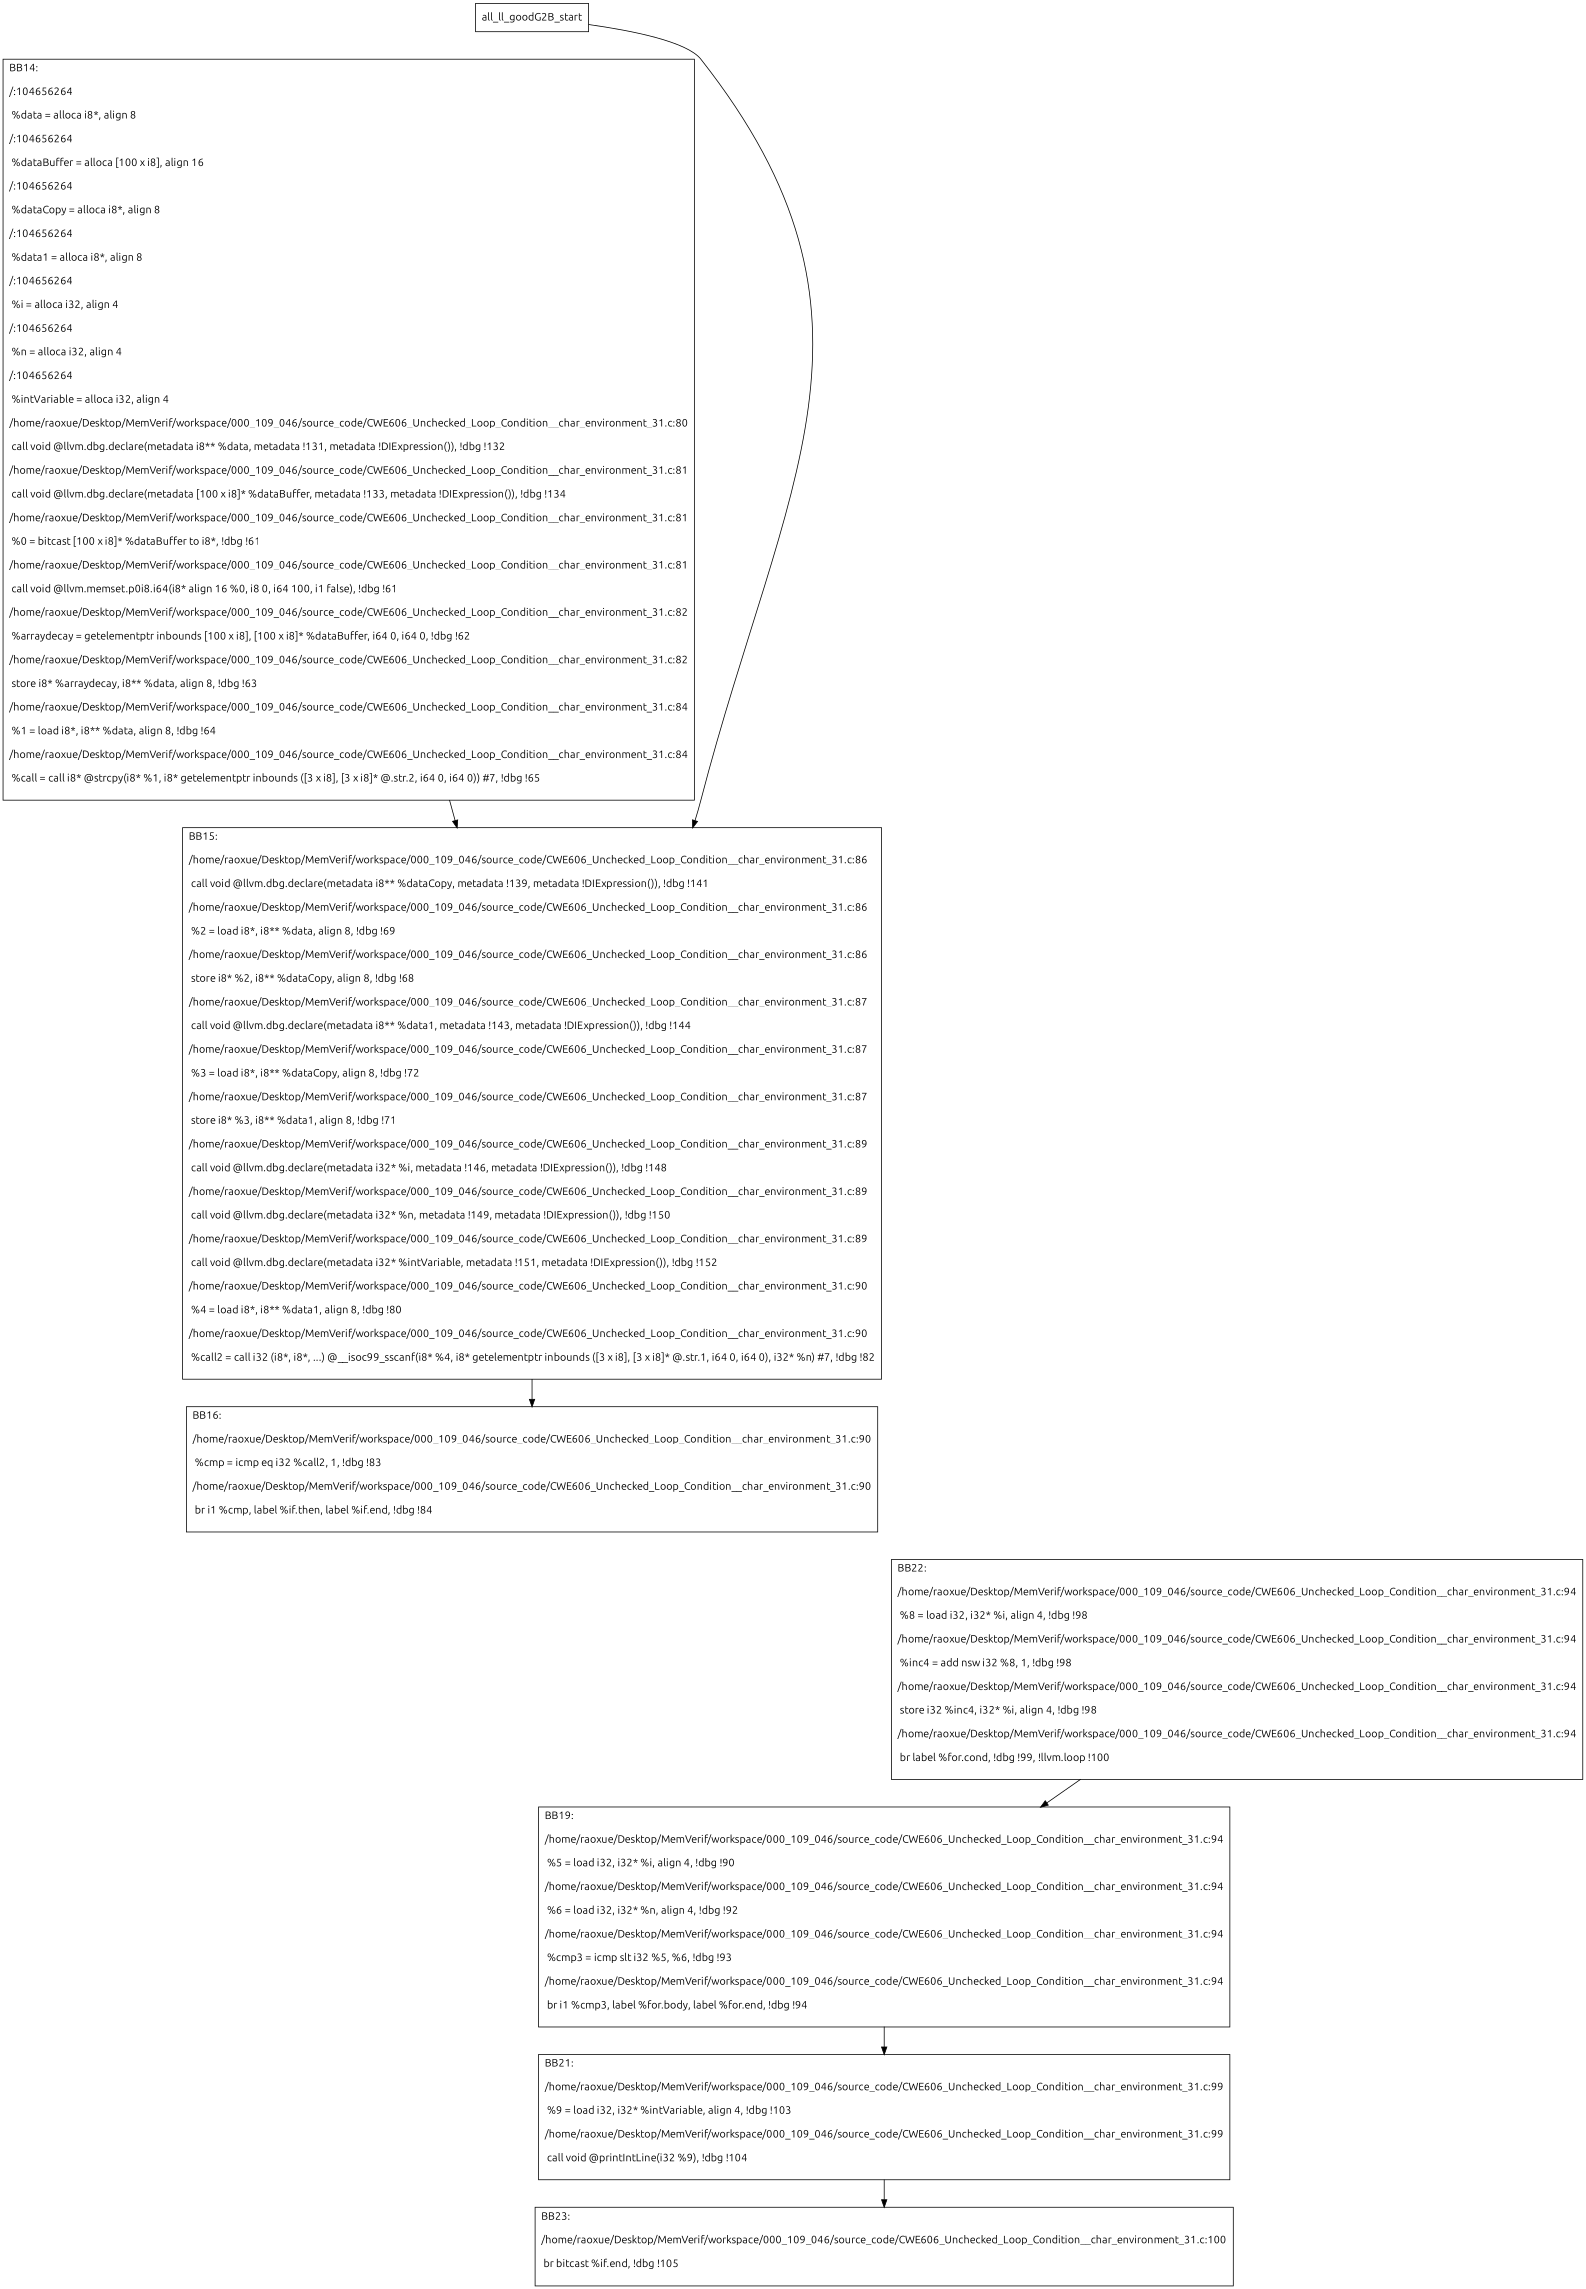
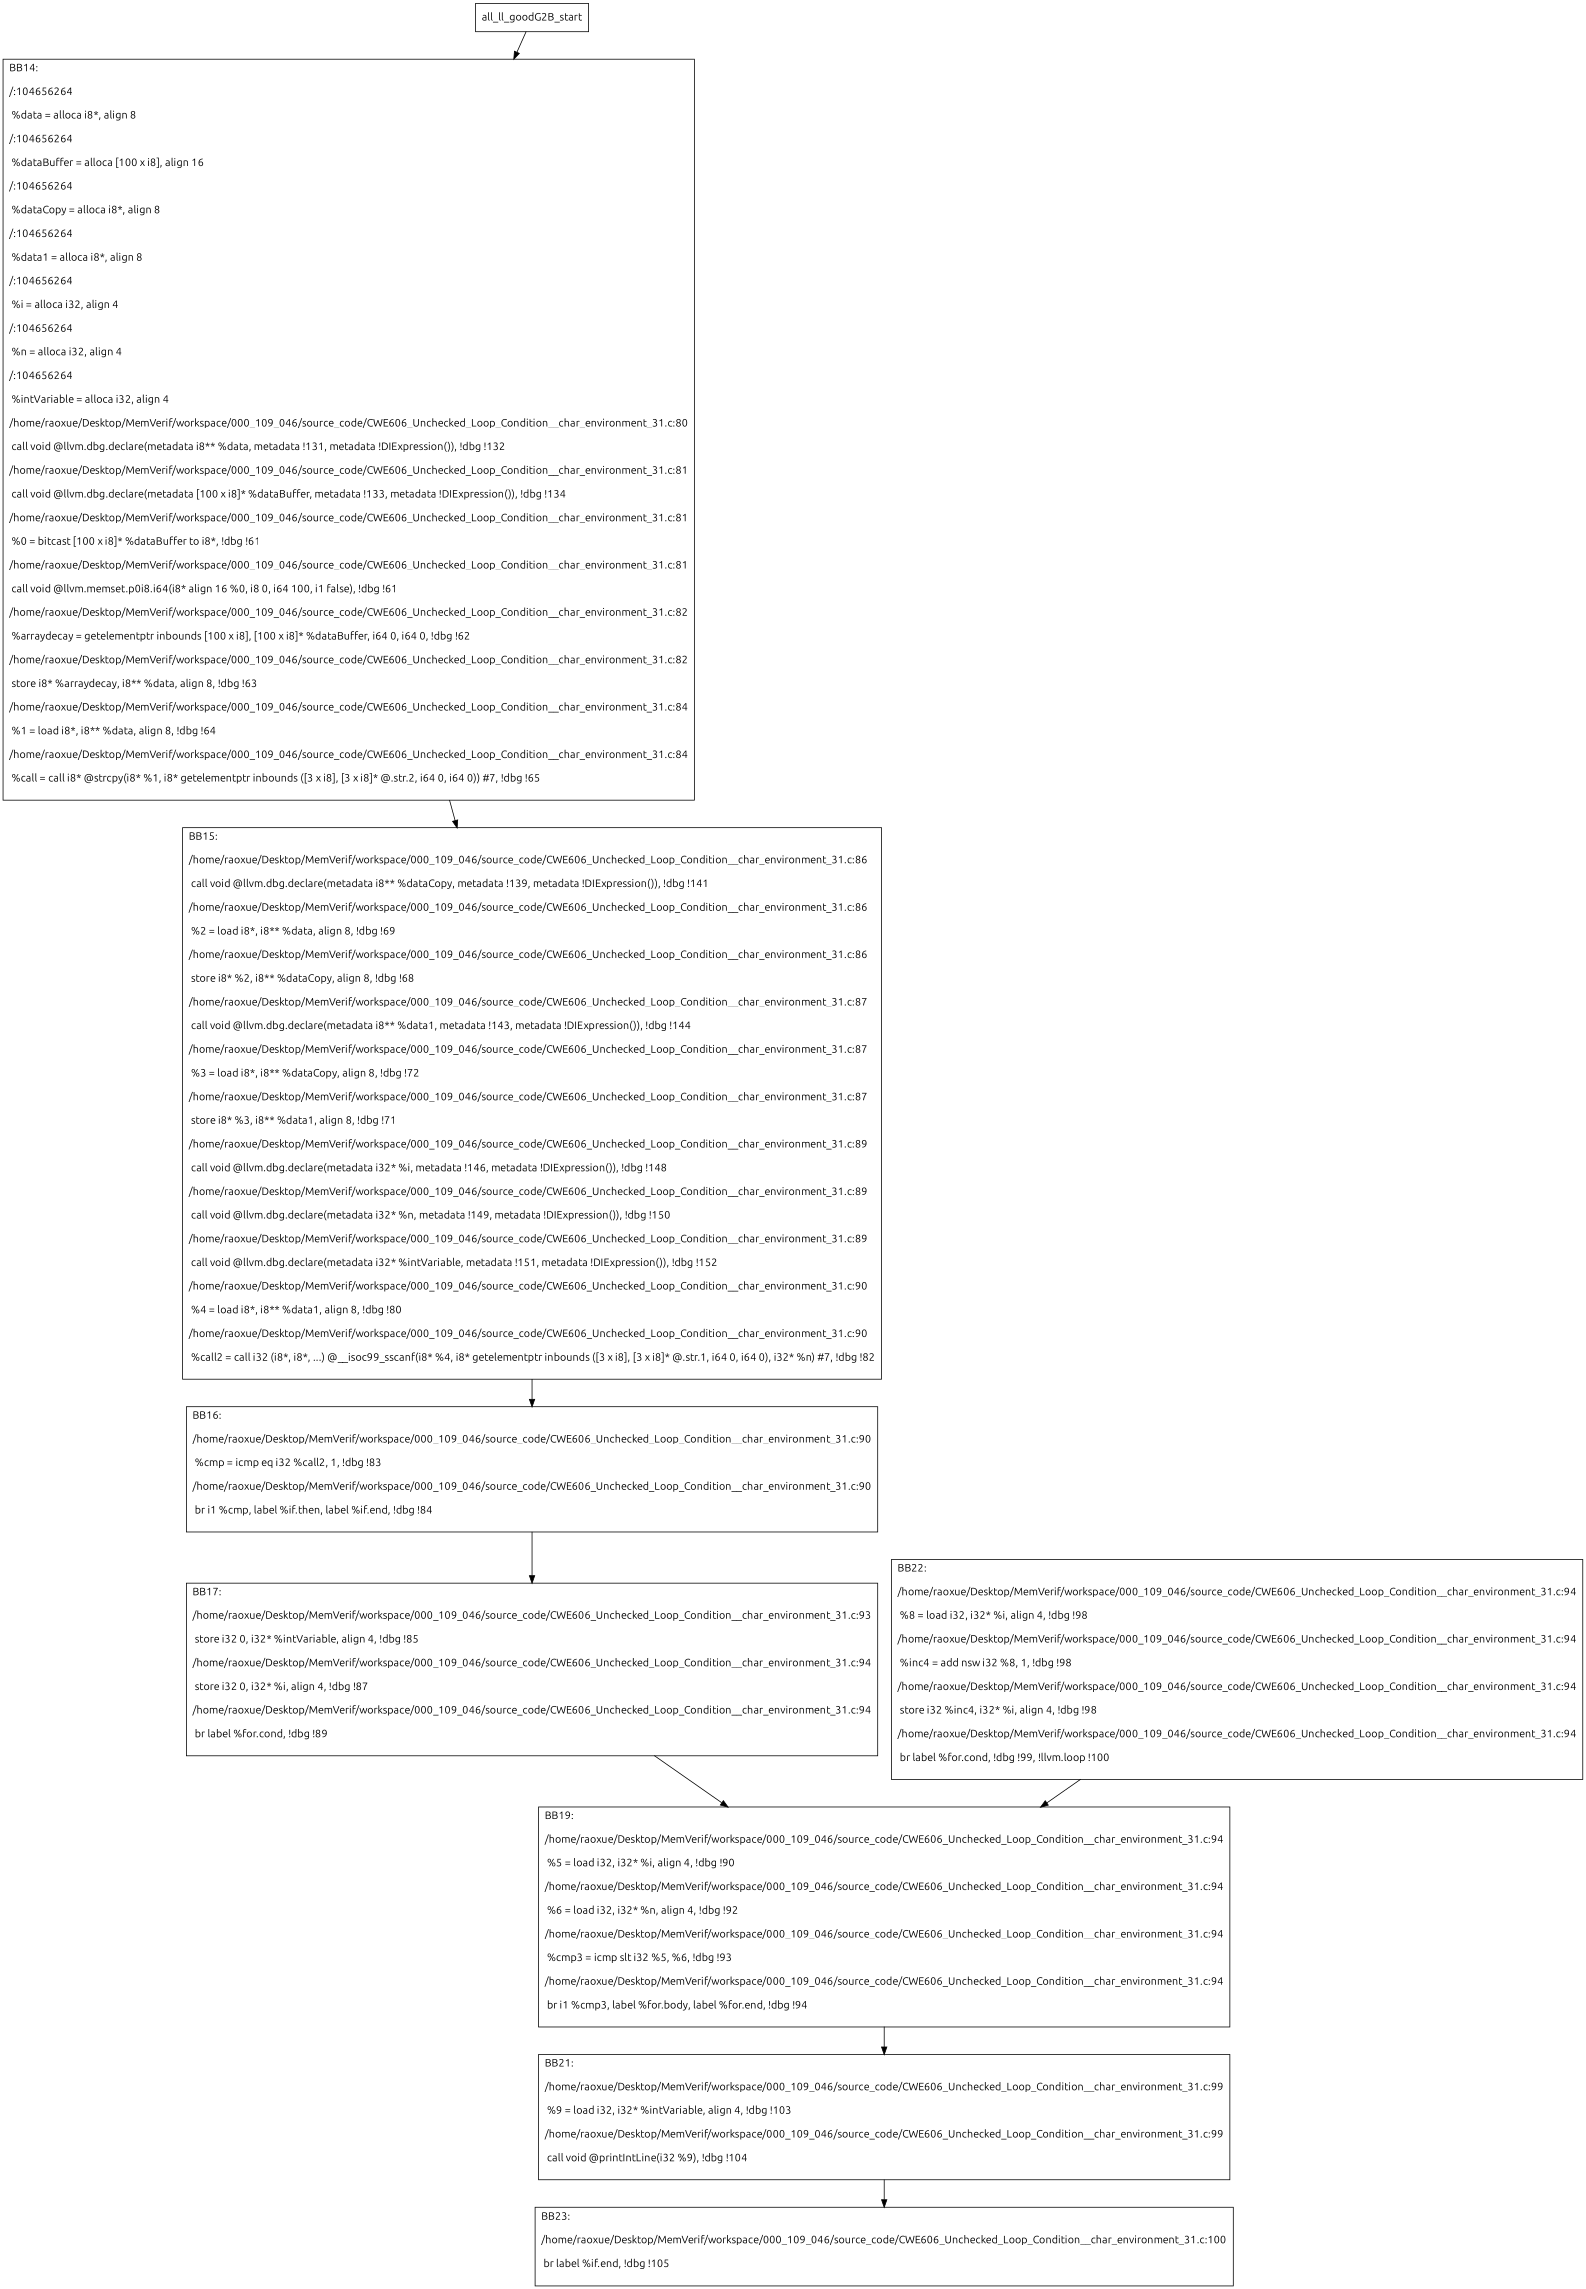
(810, 375) -> (522, 42)
none -> (532, 1669)
(610, 2264) -> (606, 2264)
